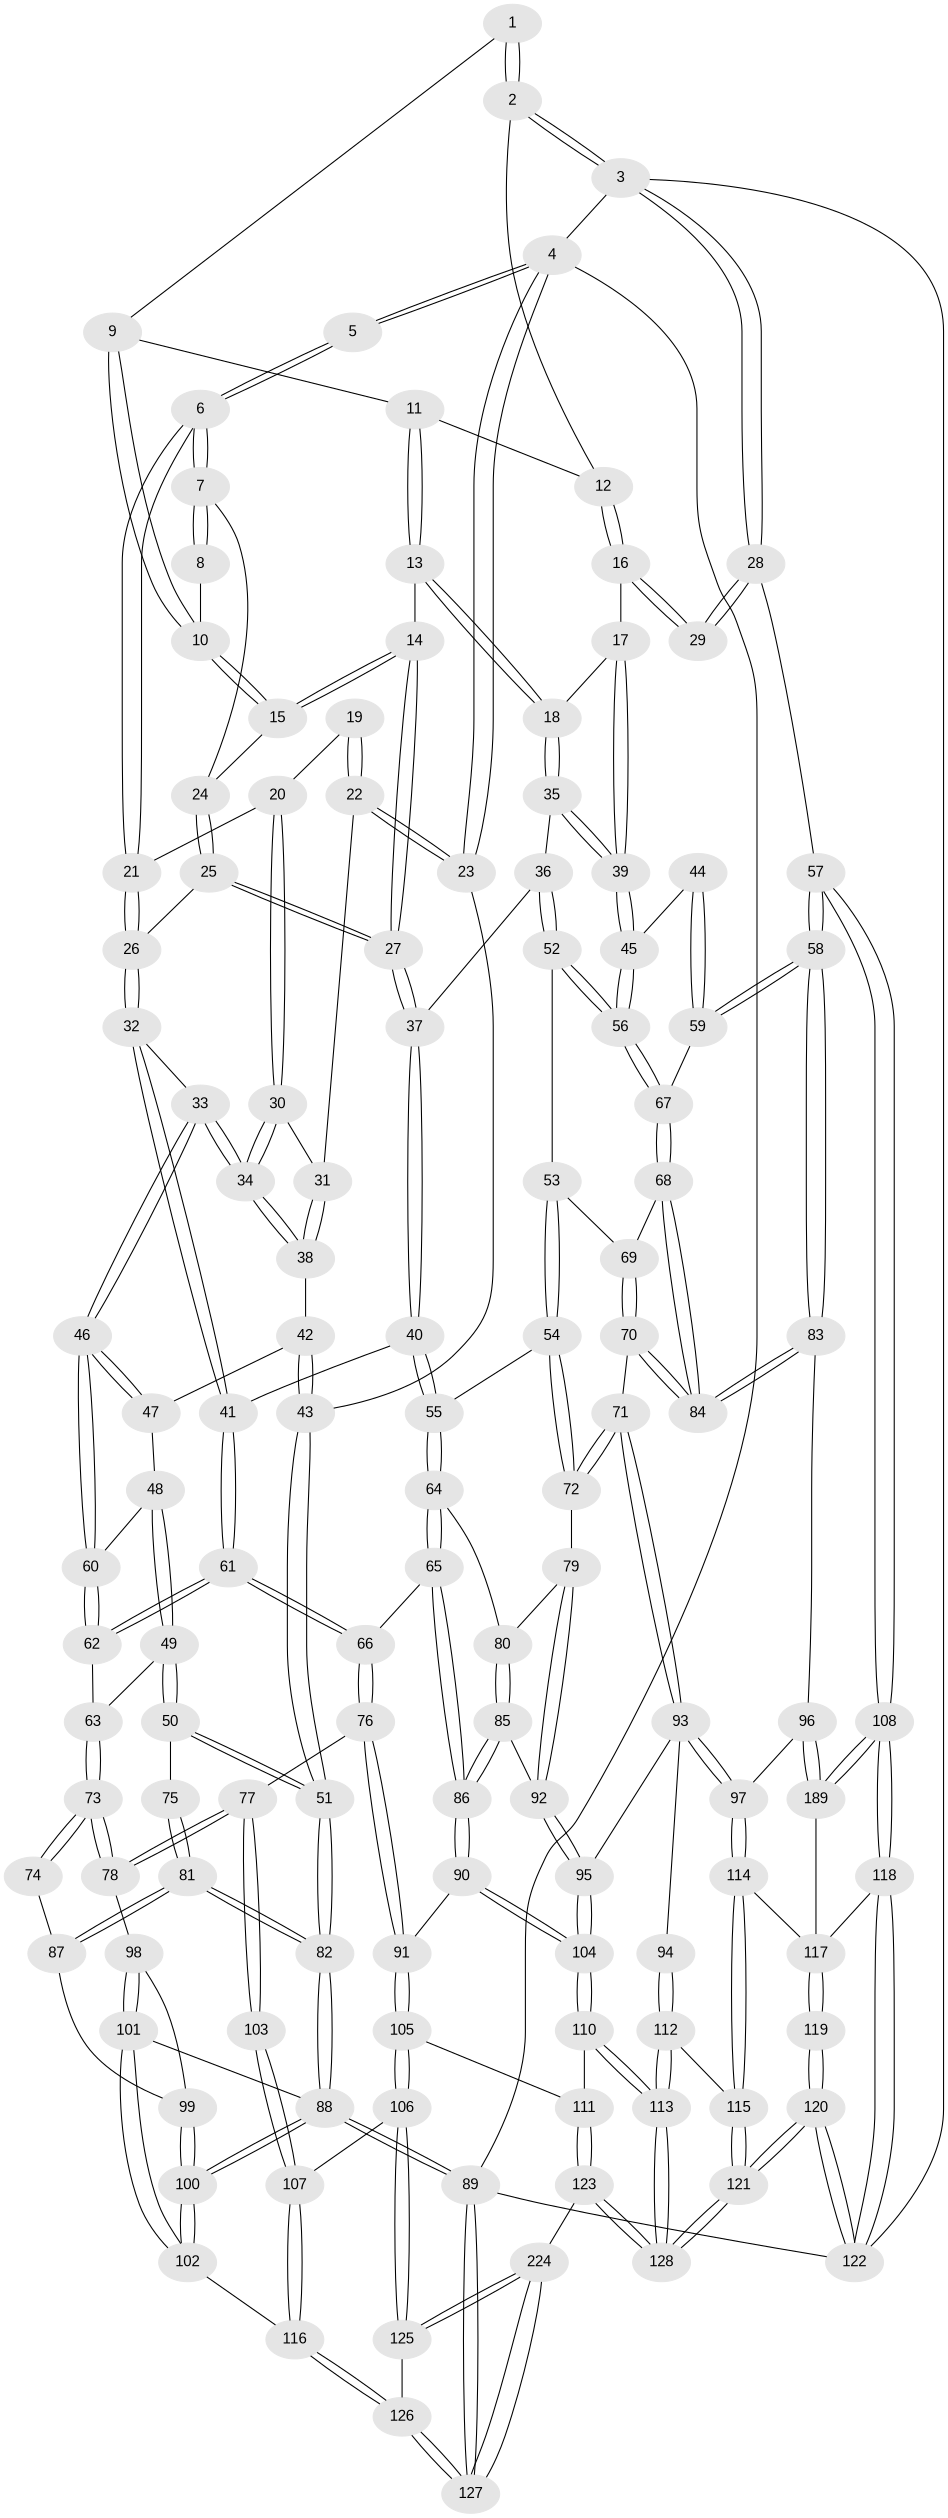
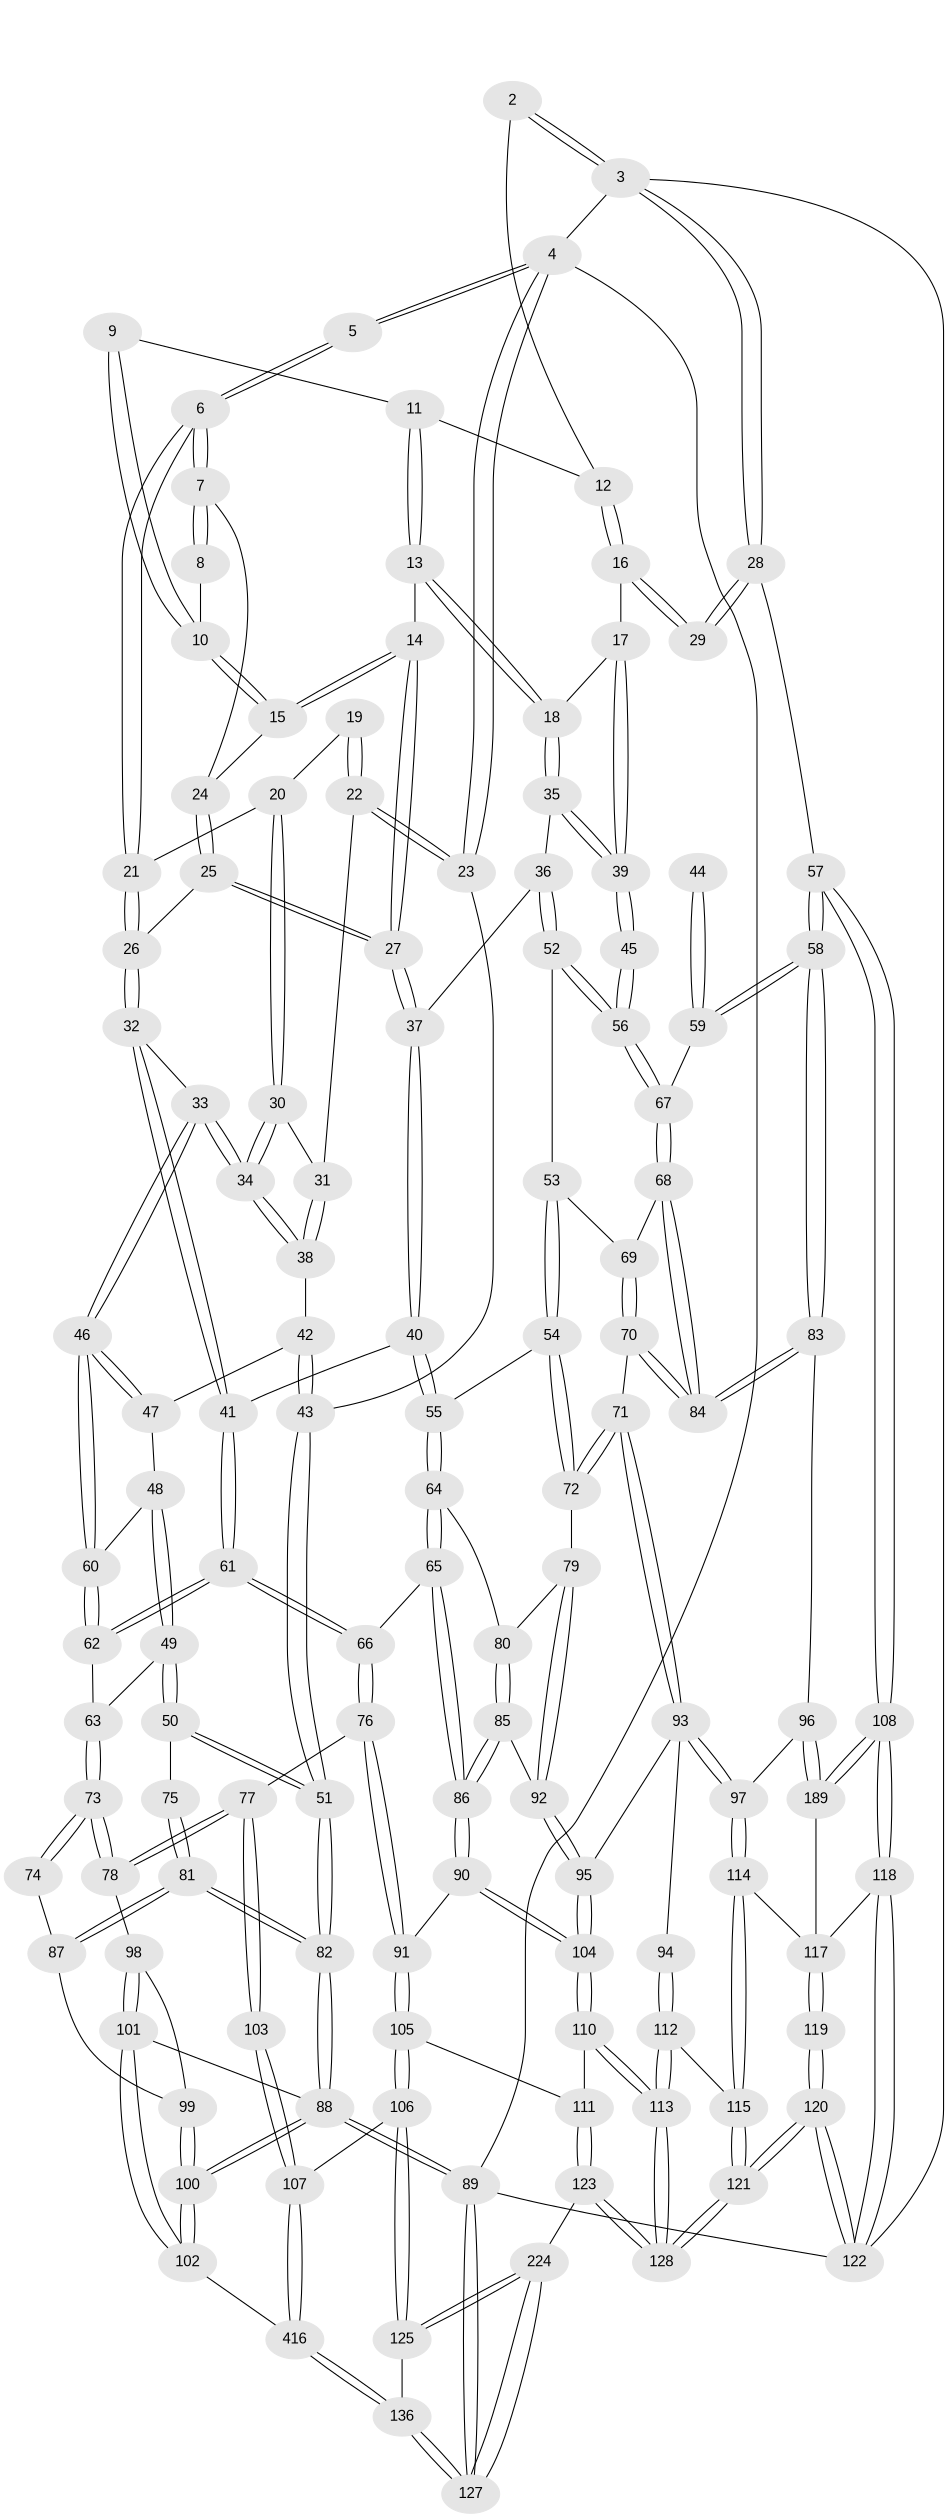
(513, 24) -> none
(664, 911) -> none
(295, 2340) -> (295, 2340)
(402, 2417) -> (402, 2417)
